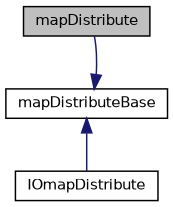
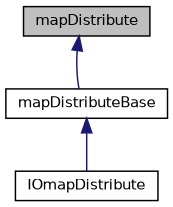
(96, 55) -> (77, 70)
